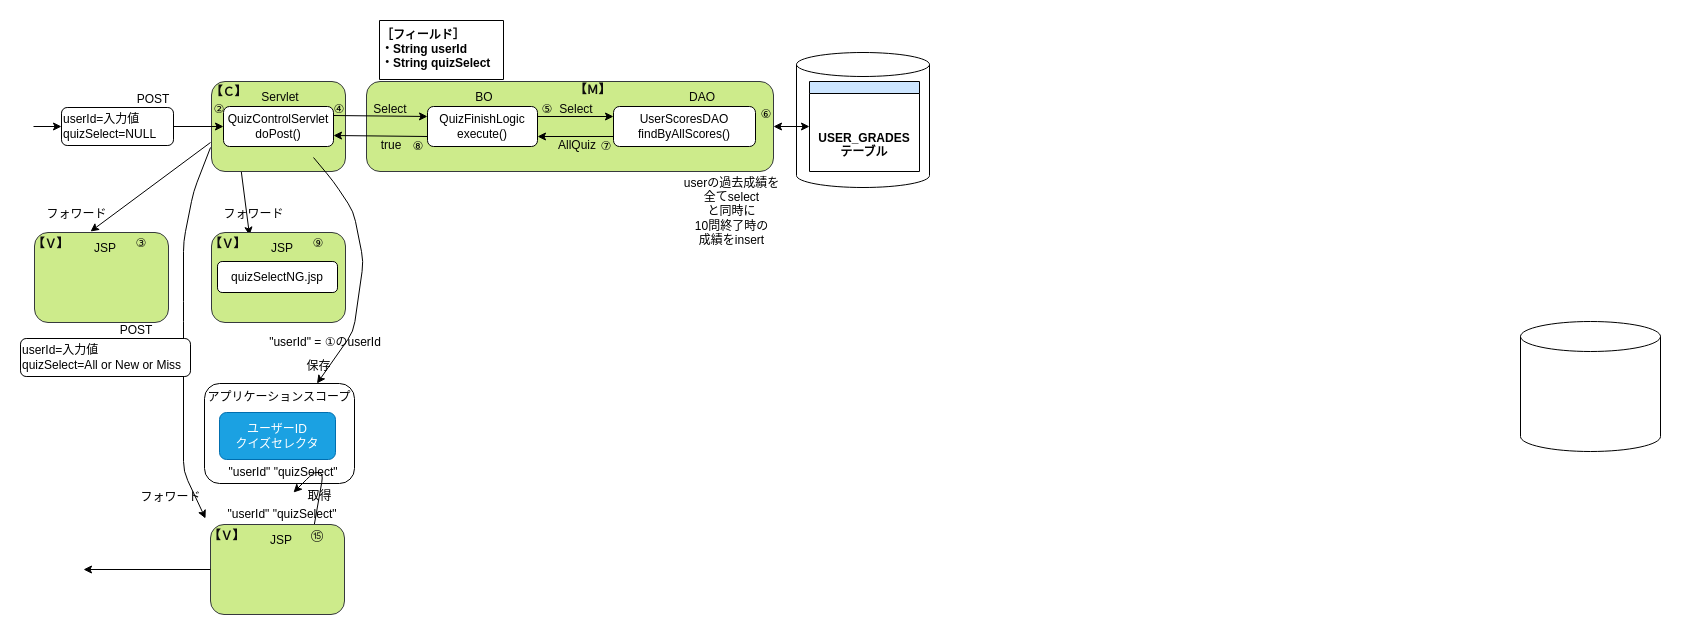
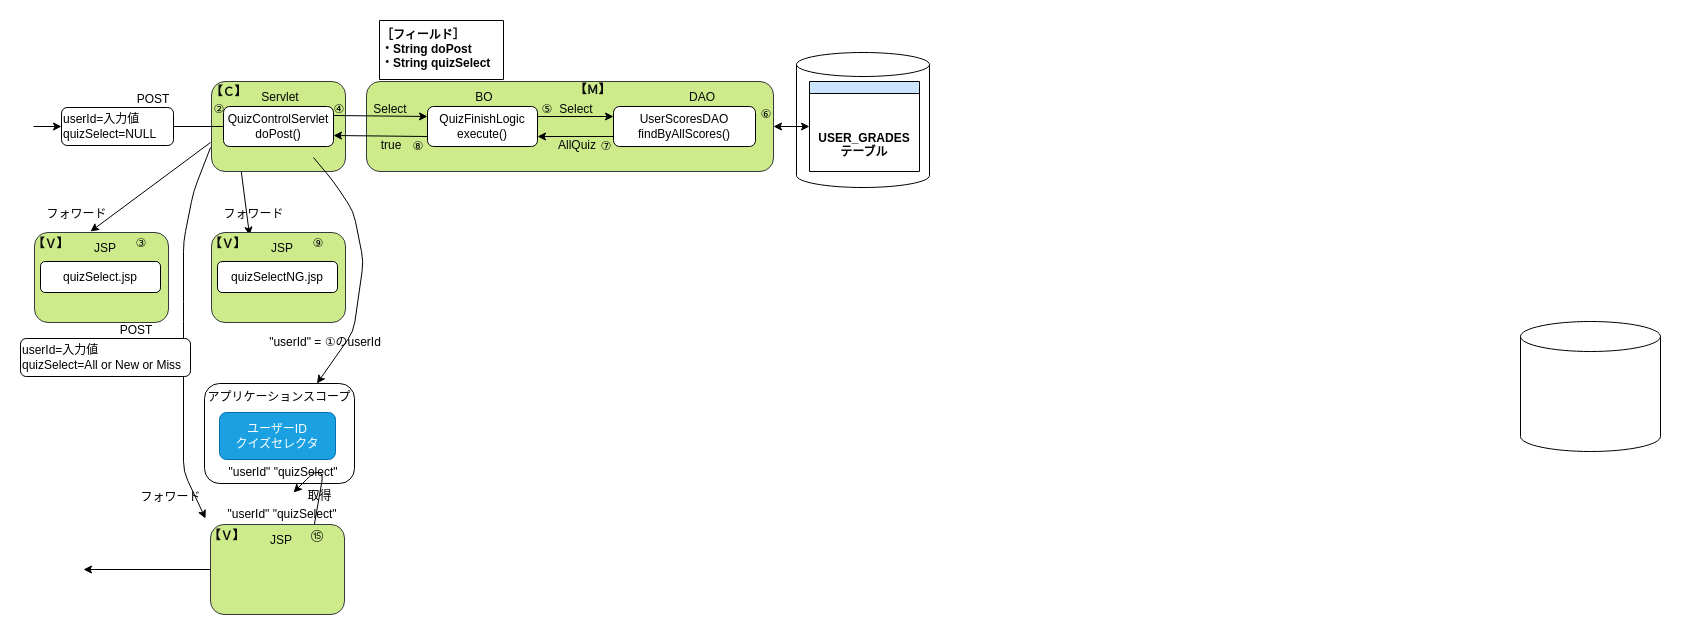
(423, 35) -> (423, 35)
(215, 127) -> (218, 127)
(732, 212) -> none
none -> (101, 277)
(319, 367) -> none
